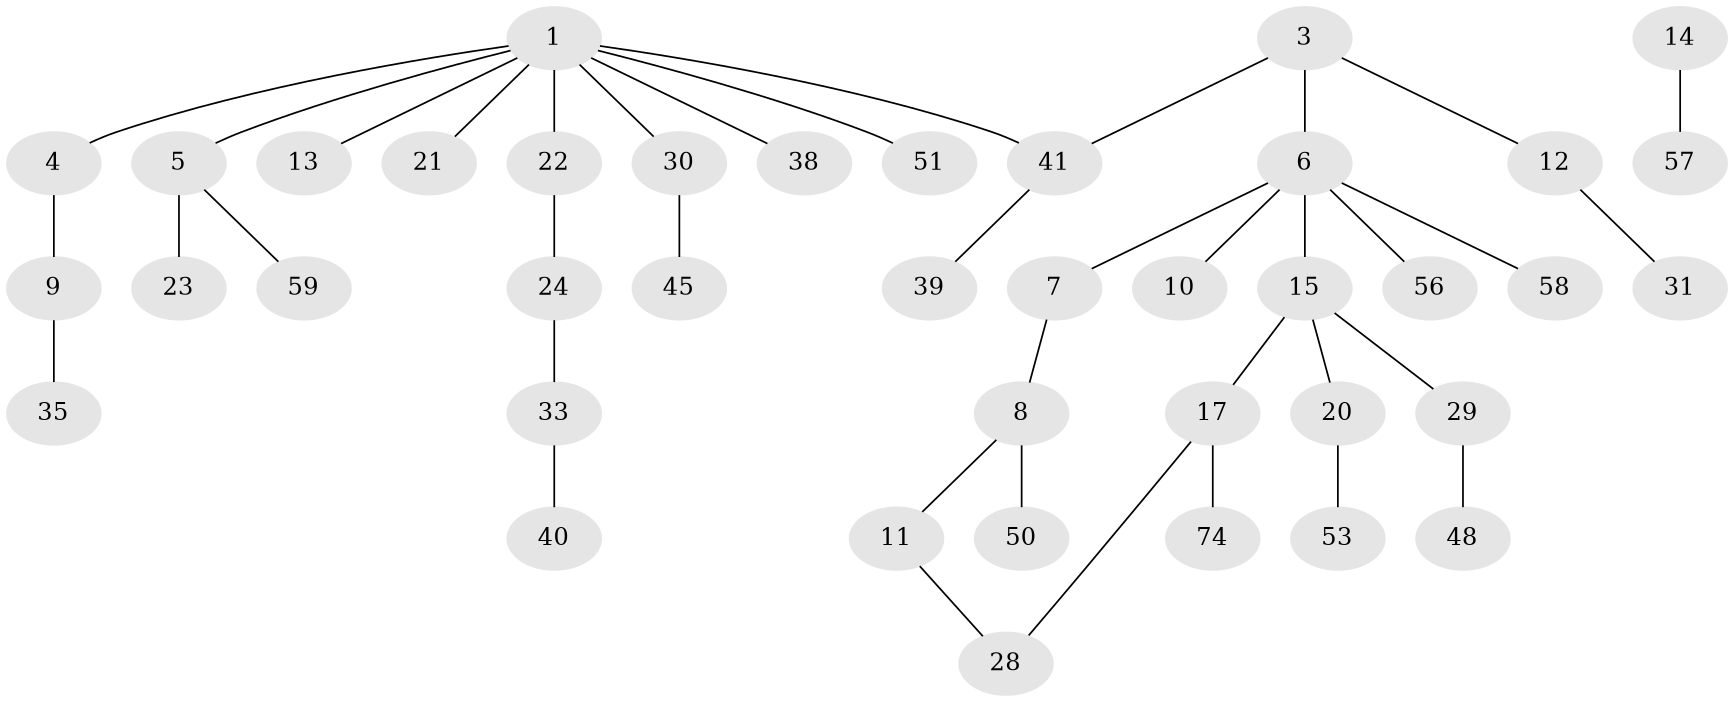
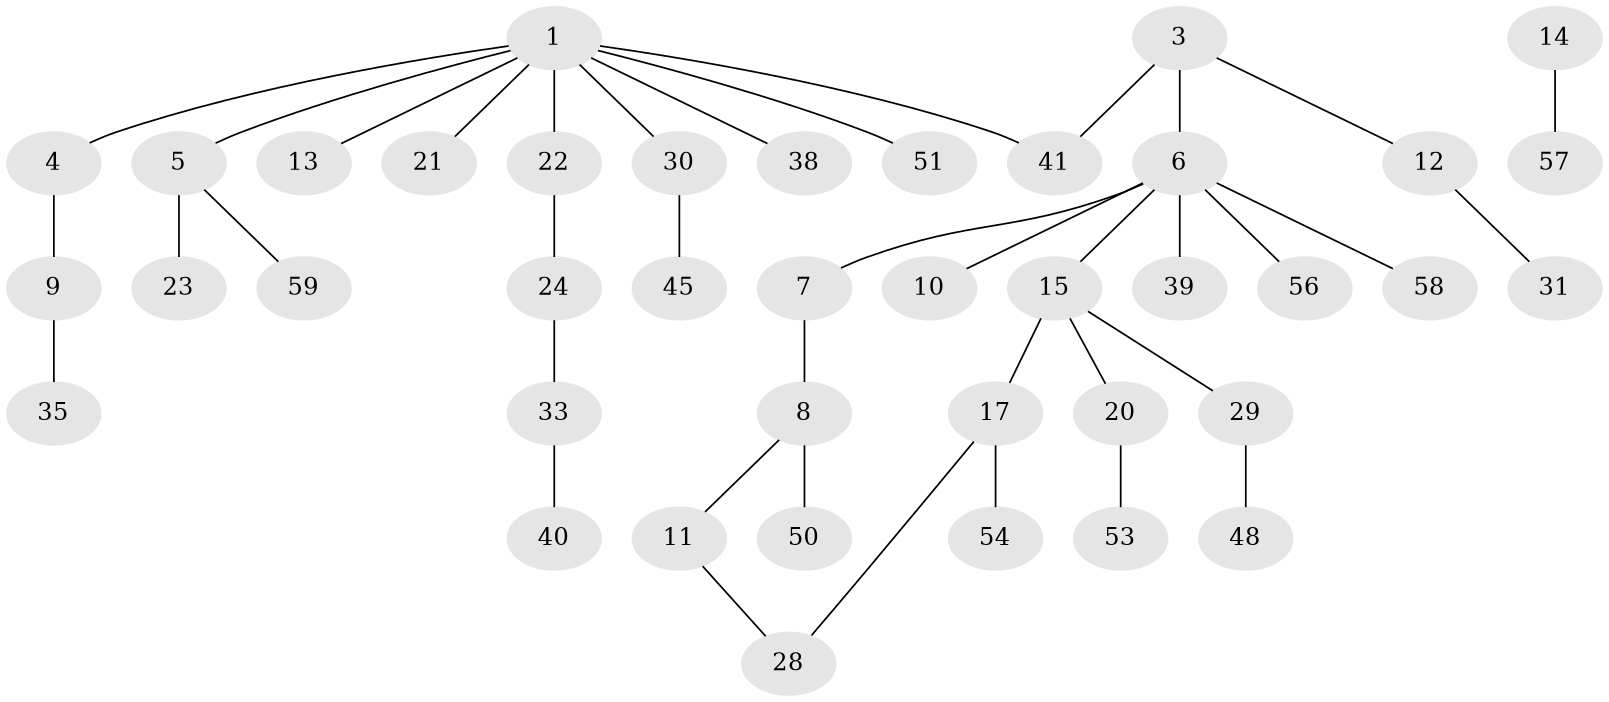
(992, 226) -> (1180, 226)
(1213, 539) -> (996, 539)
